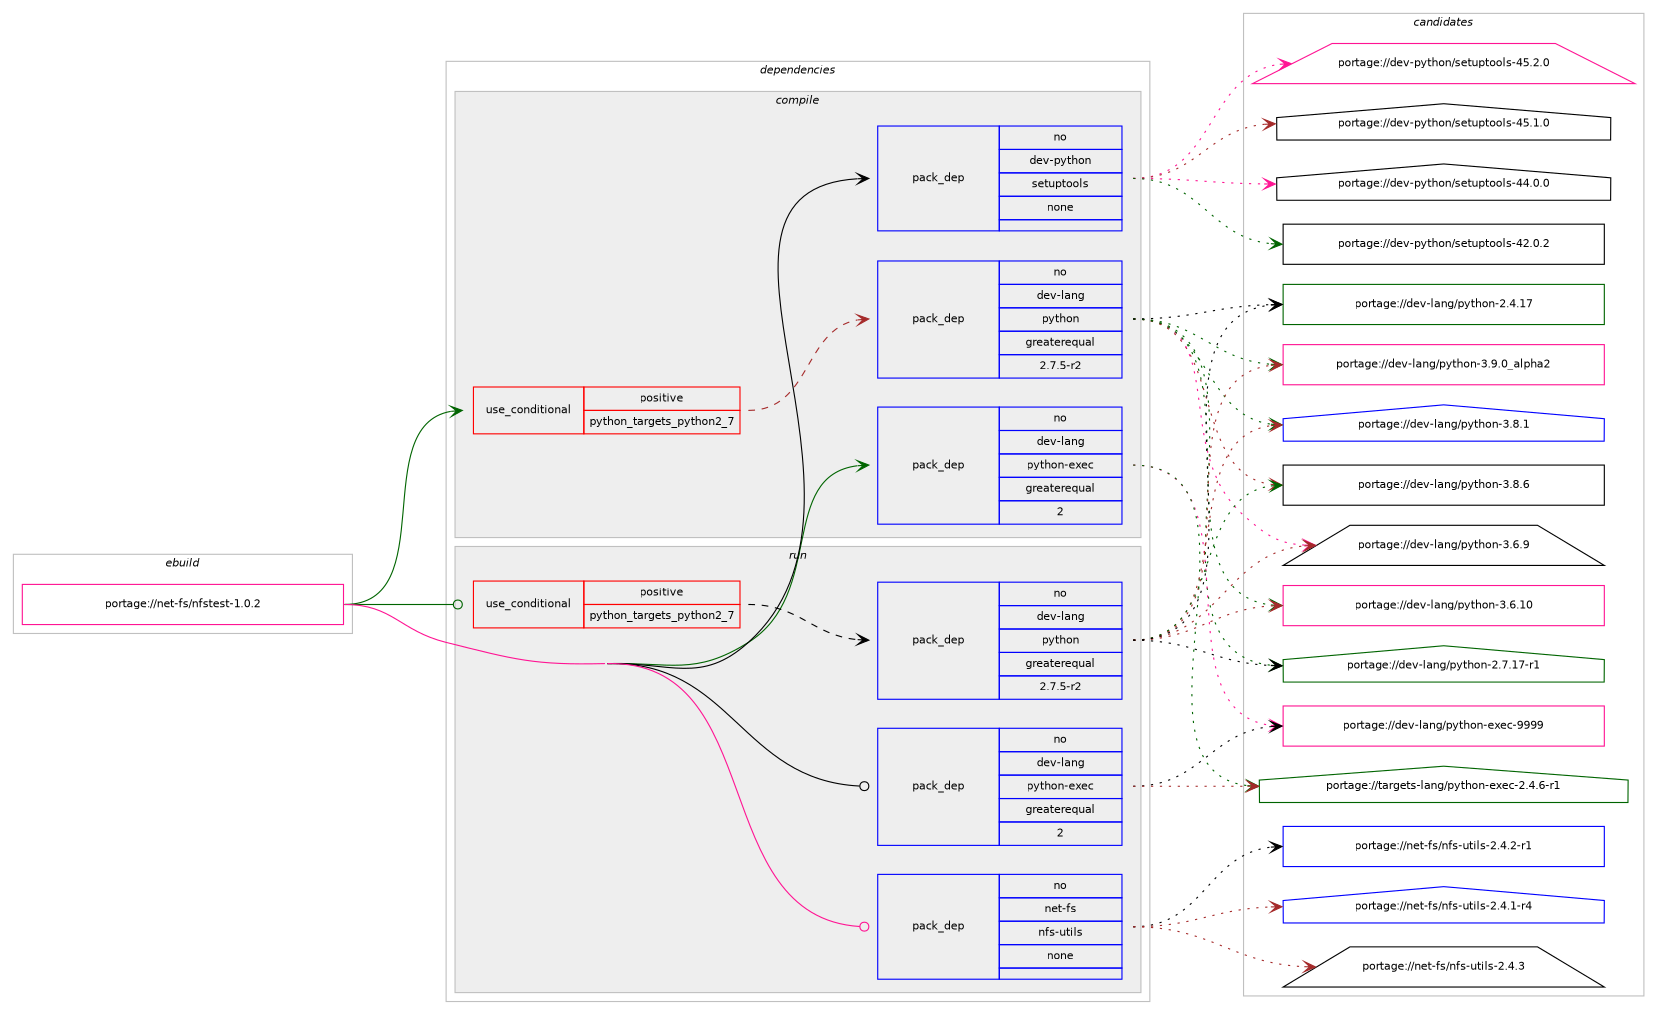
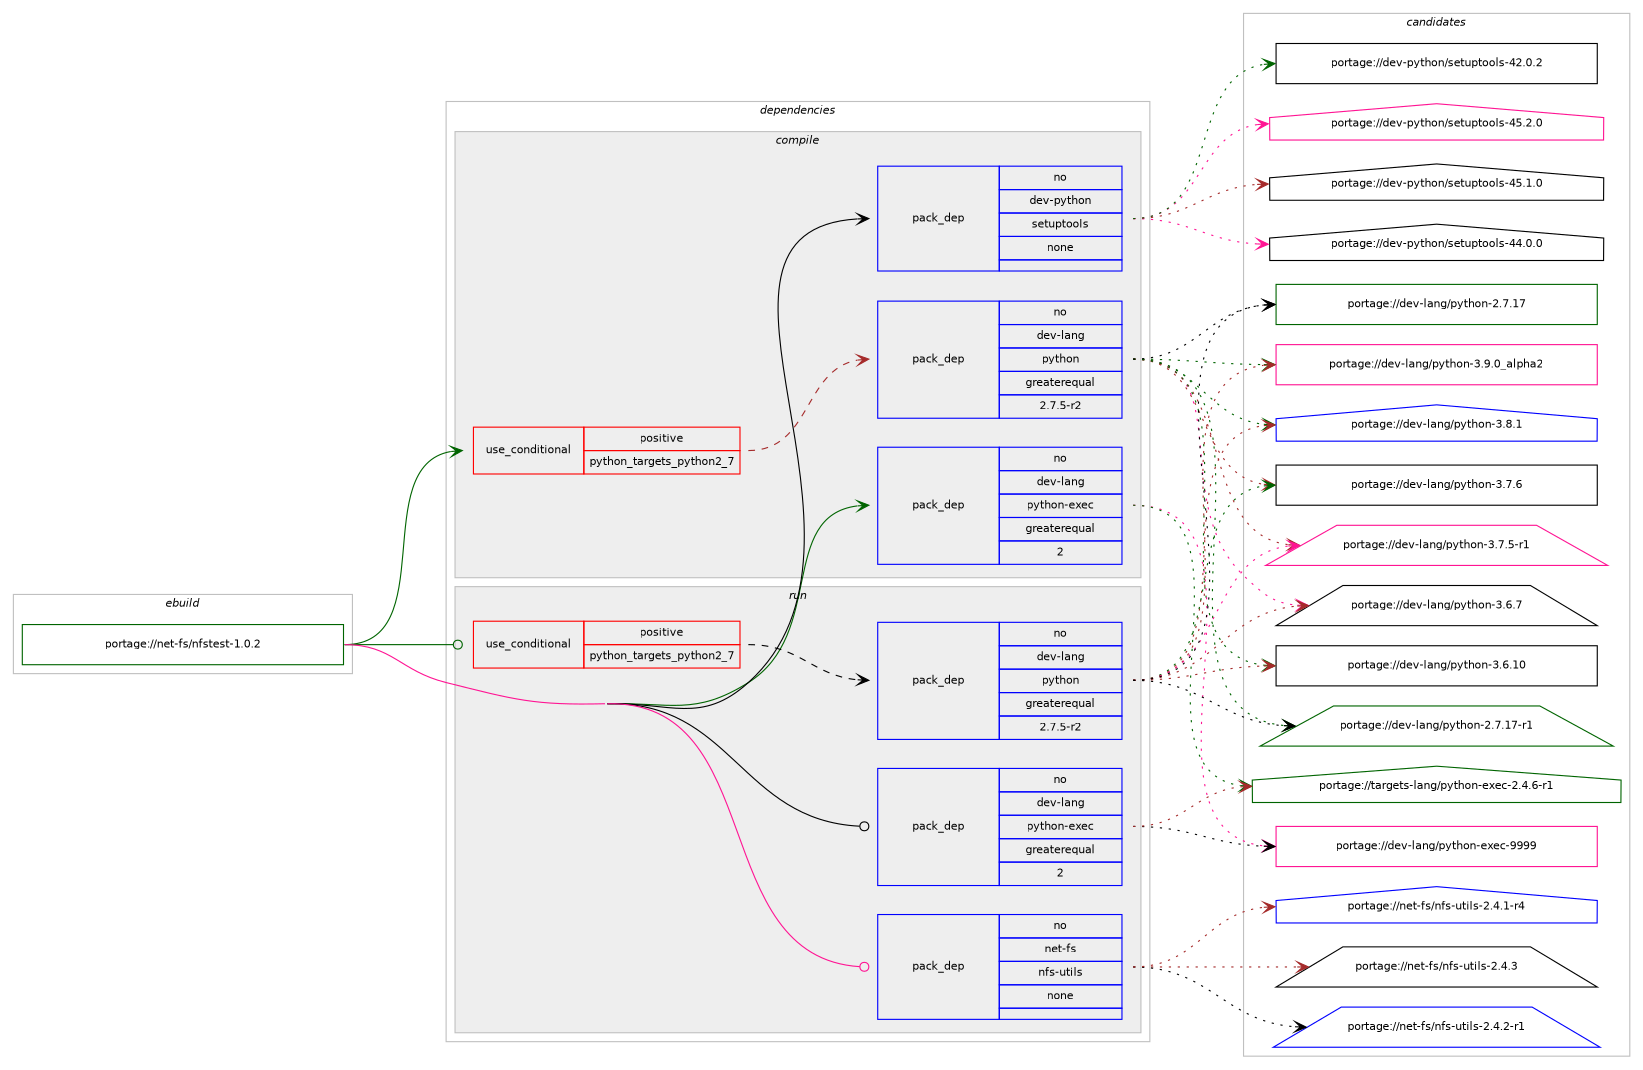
(1444, 64) -> (1437, 124)
(1444, 304) -> (1437, 304)
(1444, 485) -> (1437, 485)
none -> (1437, 545)
(1444, 545) -> (1437, 606)
(183, 604) -> (183, 645)
(1444, 606) -> (1437, 666)
(1444, 666) -> (1437, 726)
(1444, 846) -> (1437, 1027)
